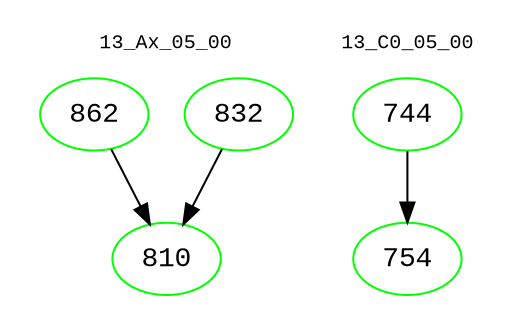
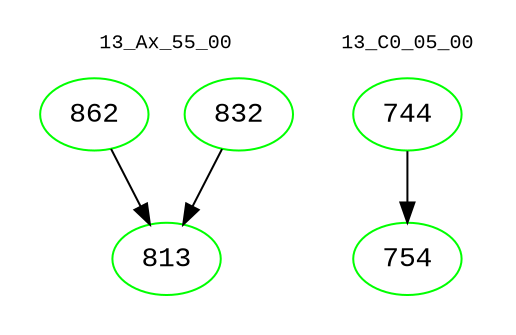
(167, 43) -> (167, 43)
(167, 259) -> (167, 259)
